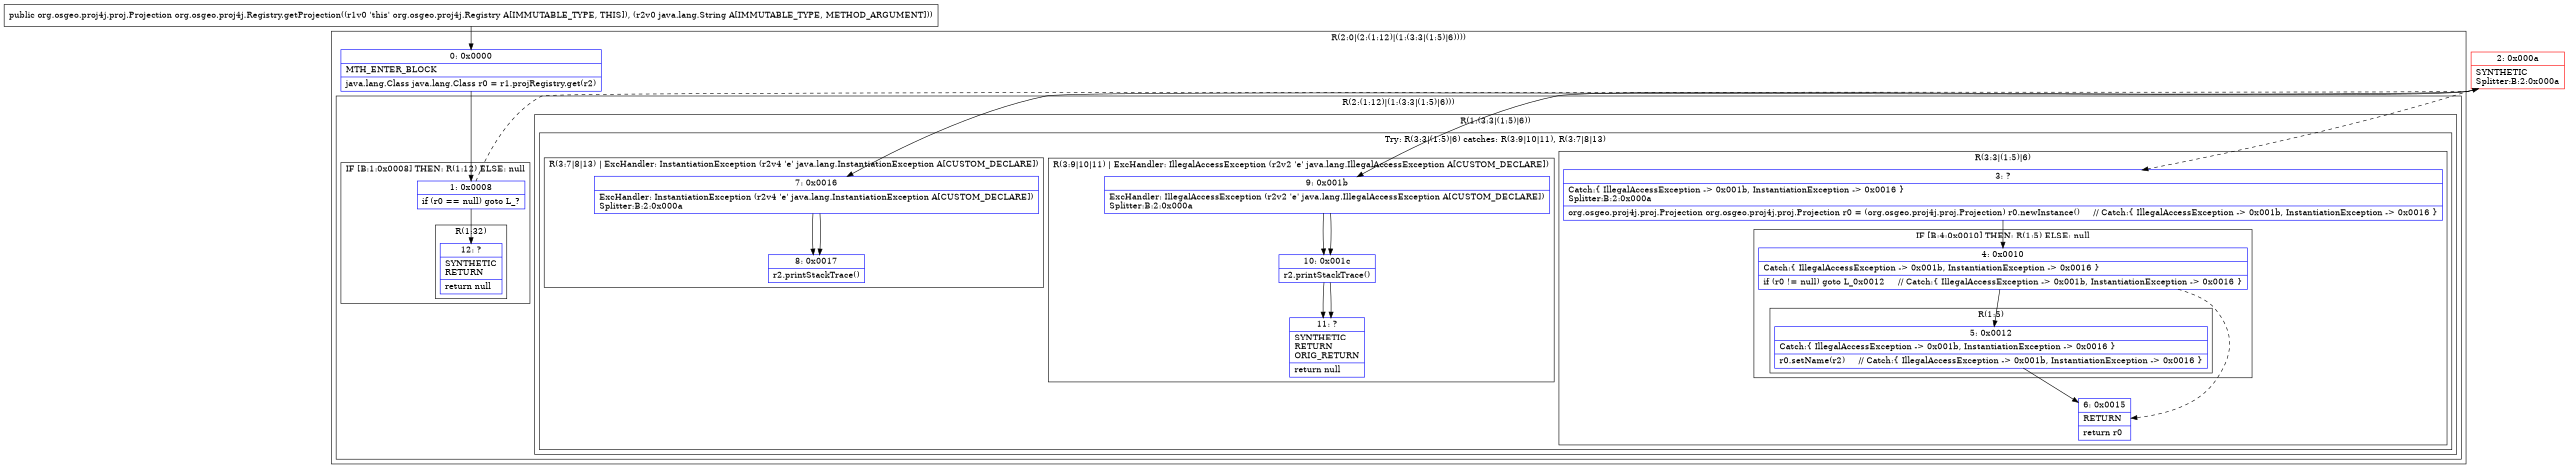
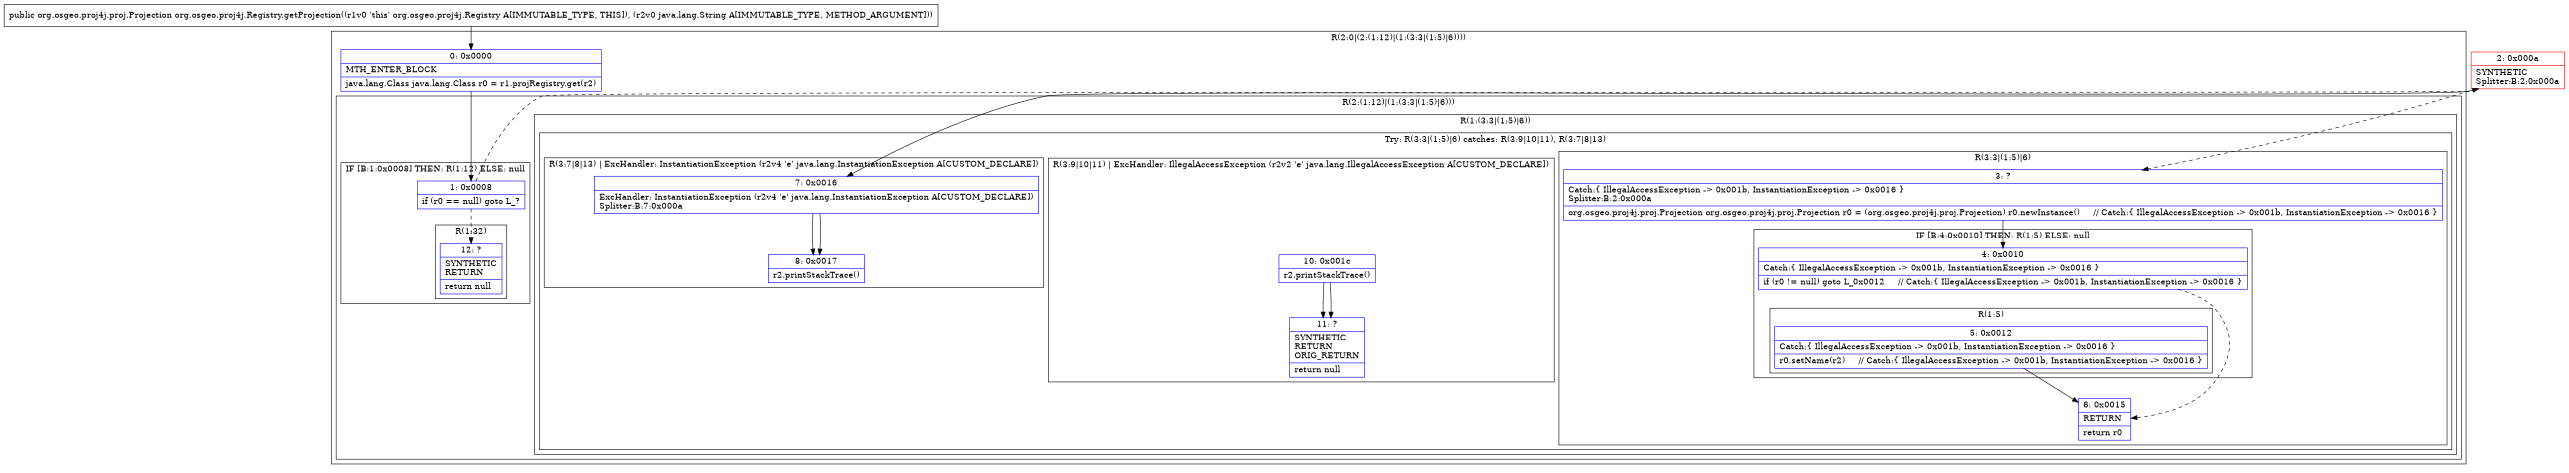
(1327, 195) -> none
(641, 206) -> (641, 206)
(471, 221) -> (471, 221)
(1998, 304) -> none
